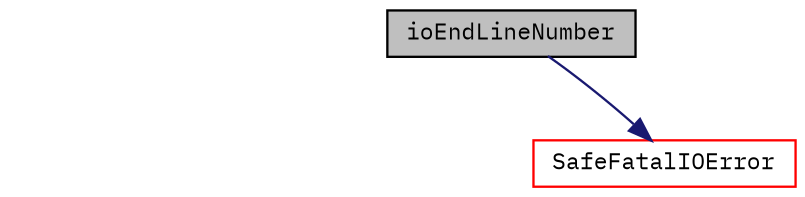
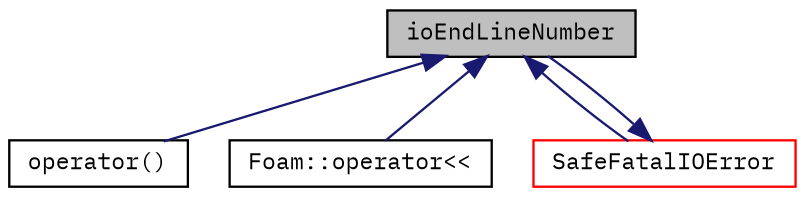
none -> (584, 108)
none -> (99, 164)
none -> (361, 164)
